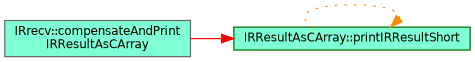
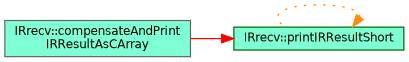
(352, 39) -> (319, 39)
